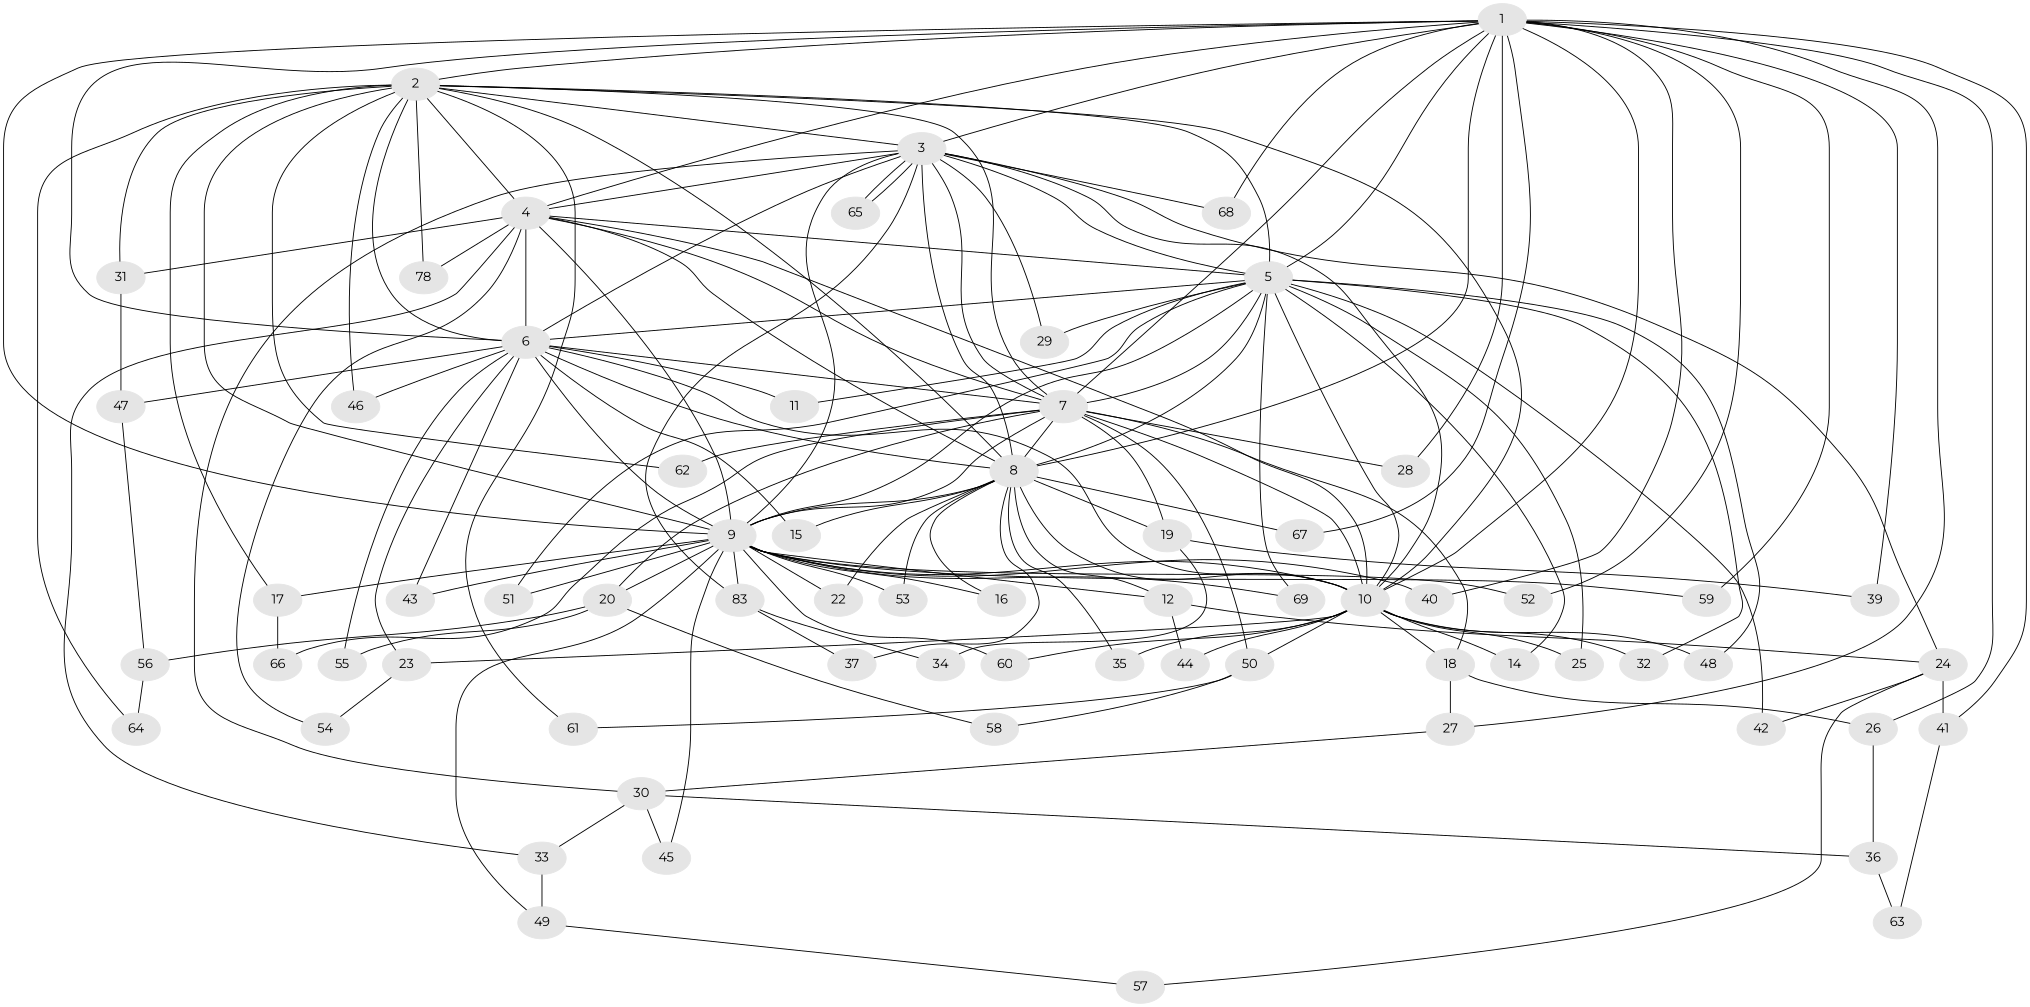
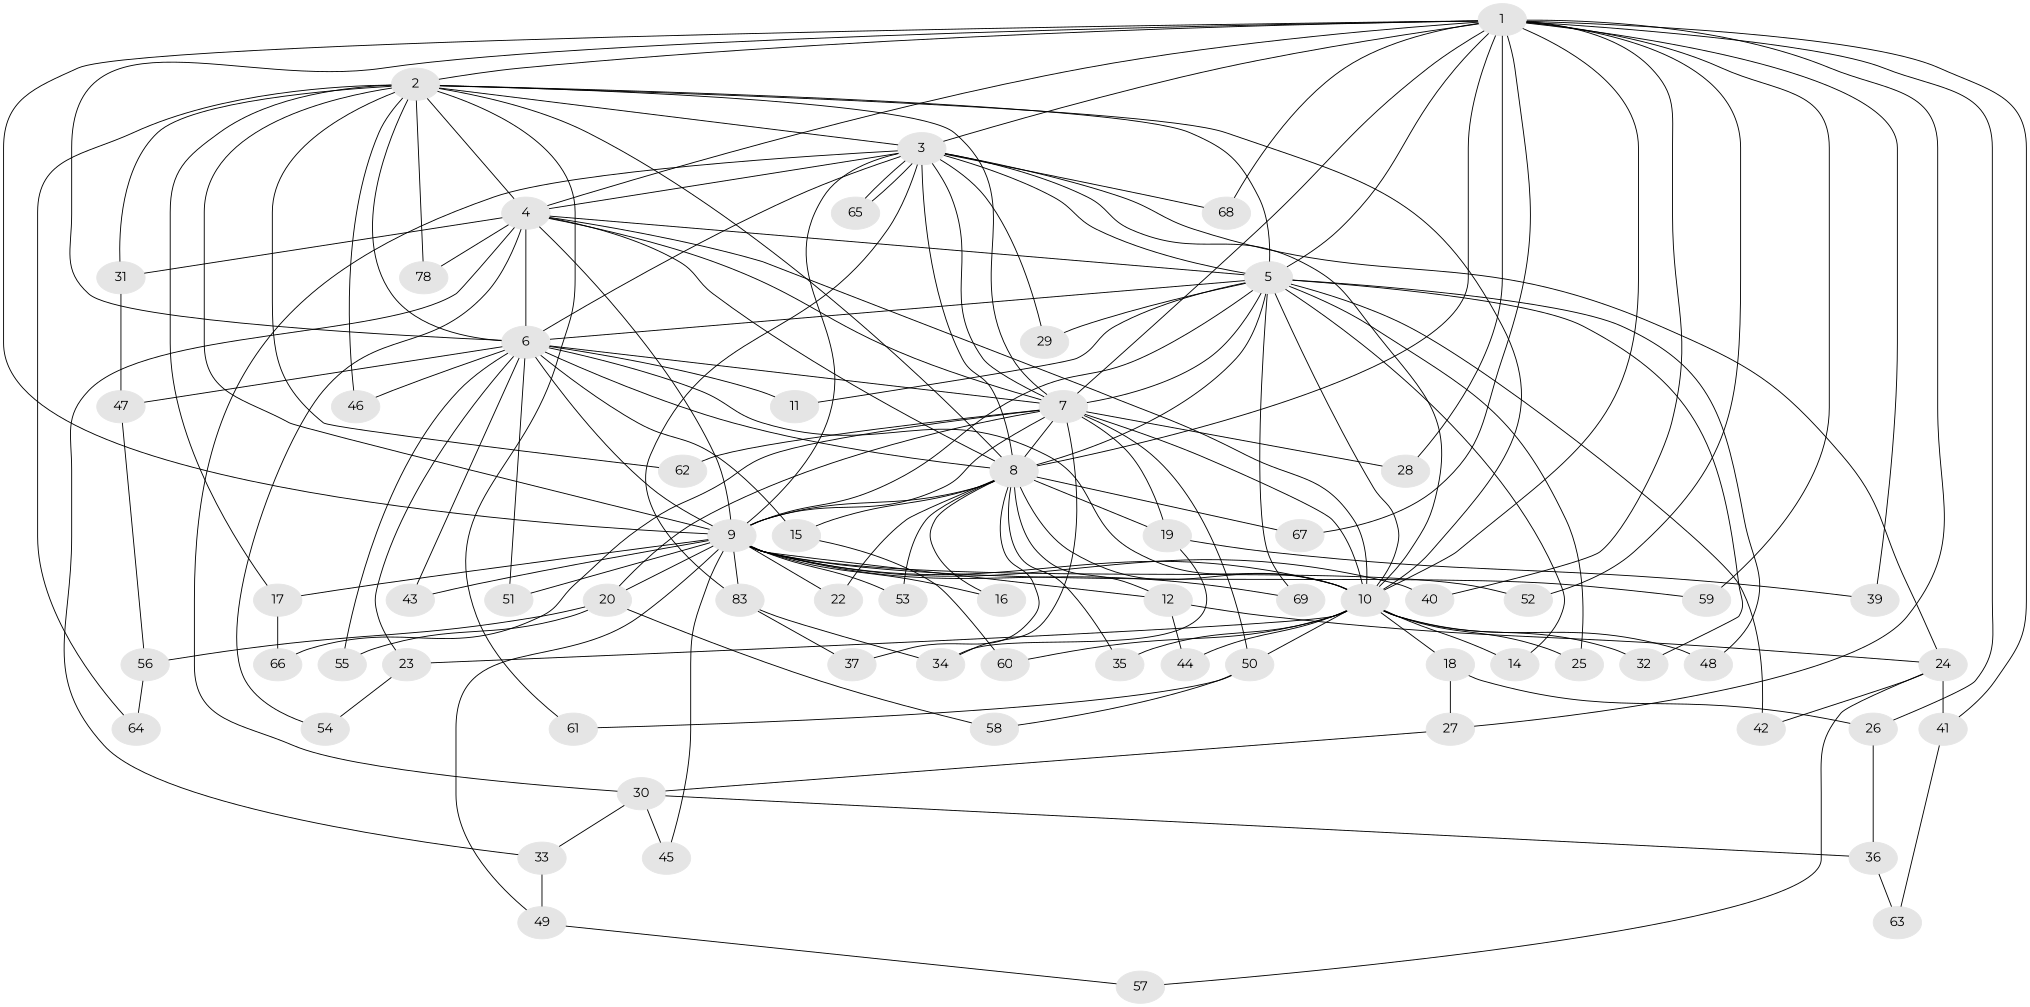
(866, 414) -> (517, 471)
(1334, 486) -> (1075, 541)
(857, 635) -> (891, 561)
